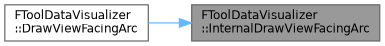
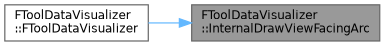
(77, 23) -> (77, 23)
